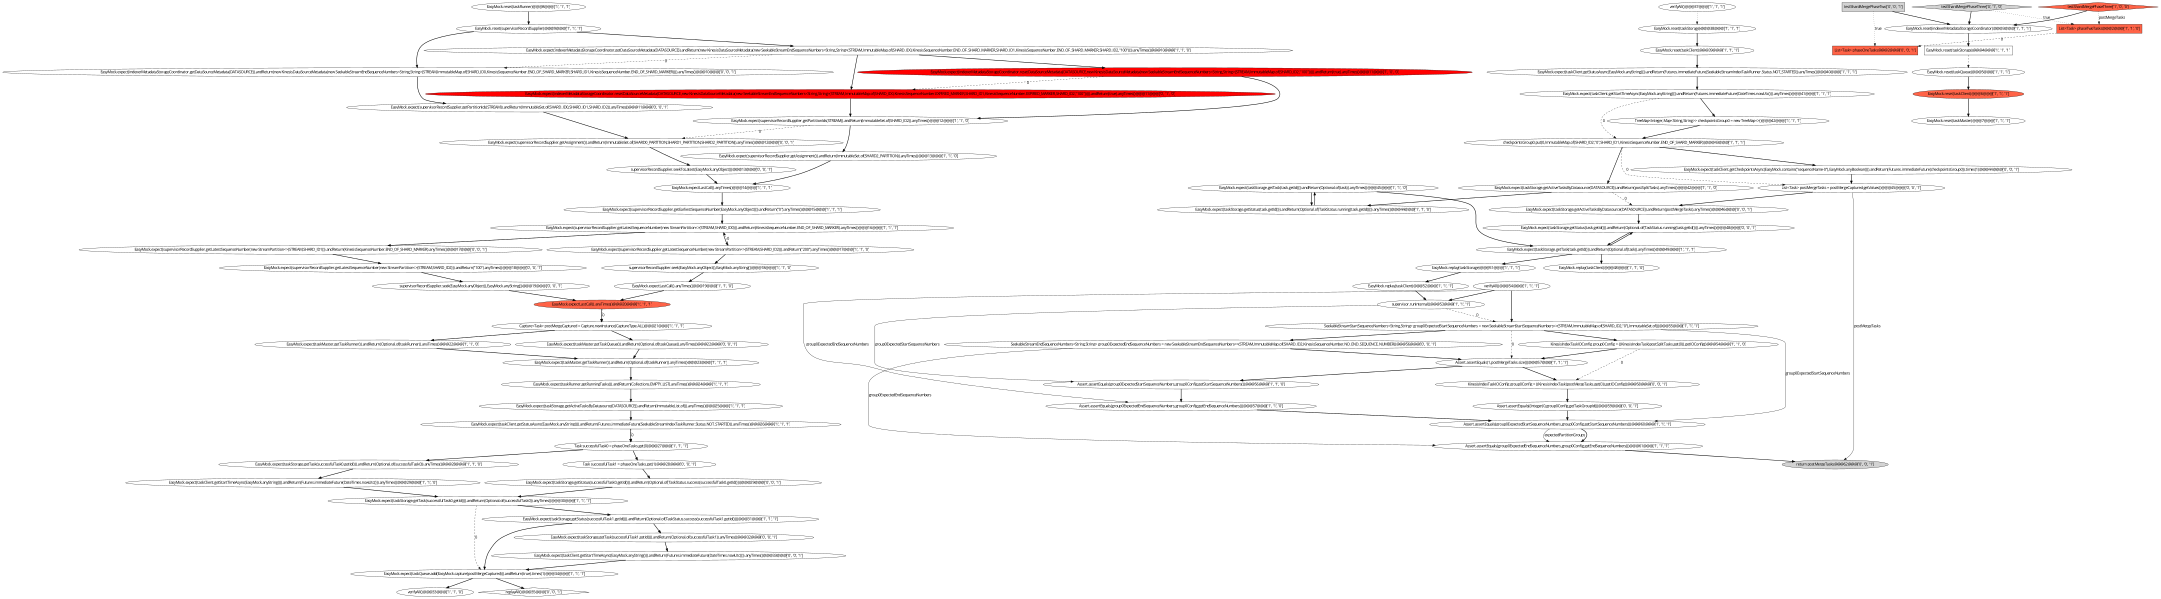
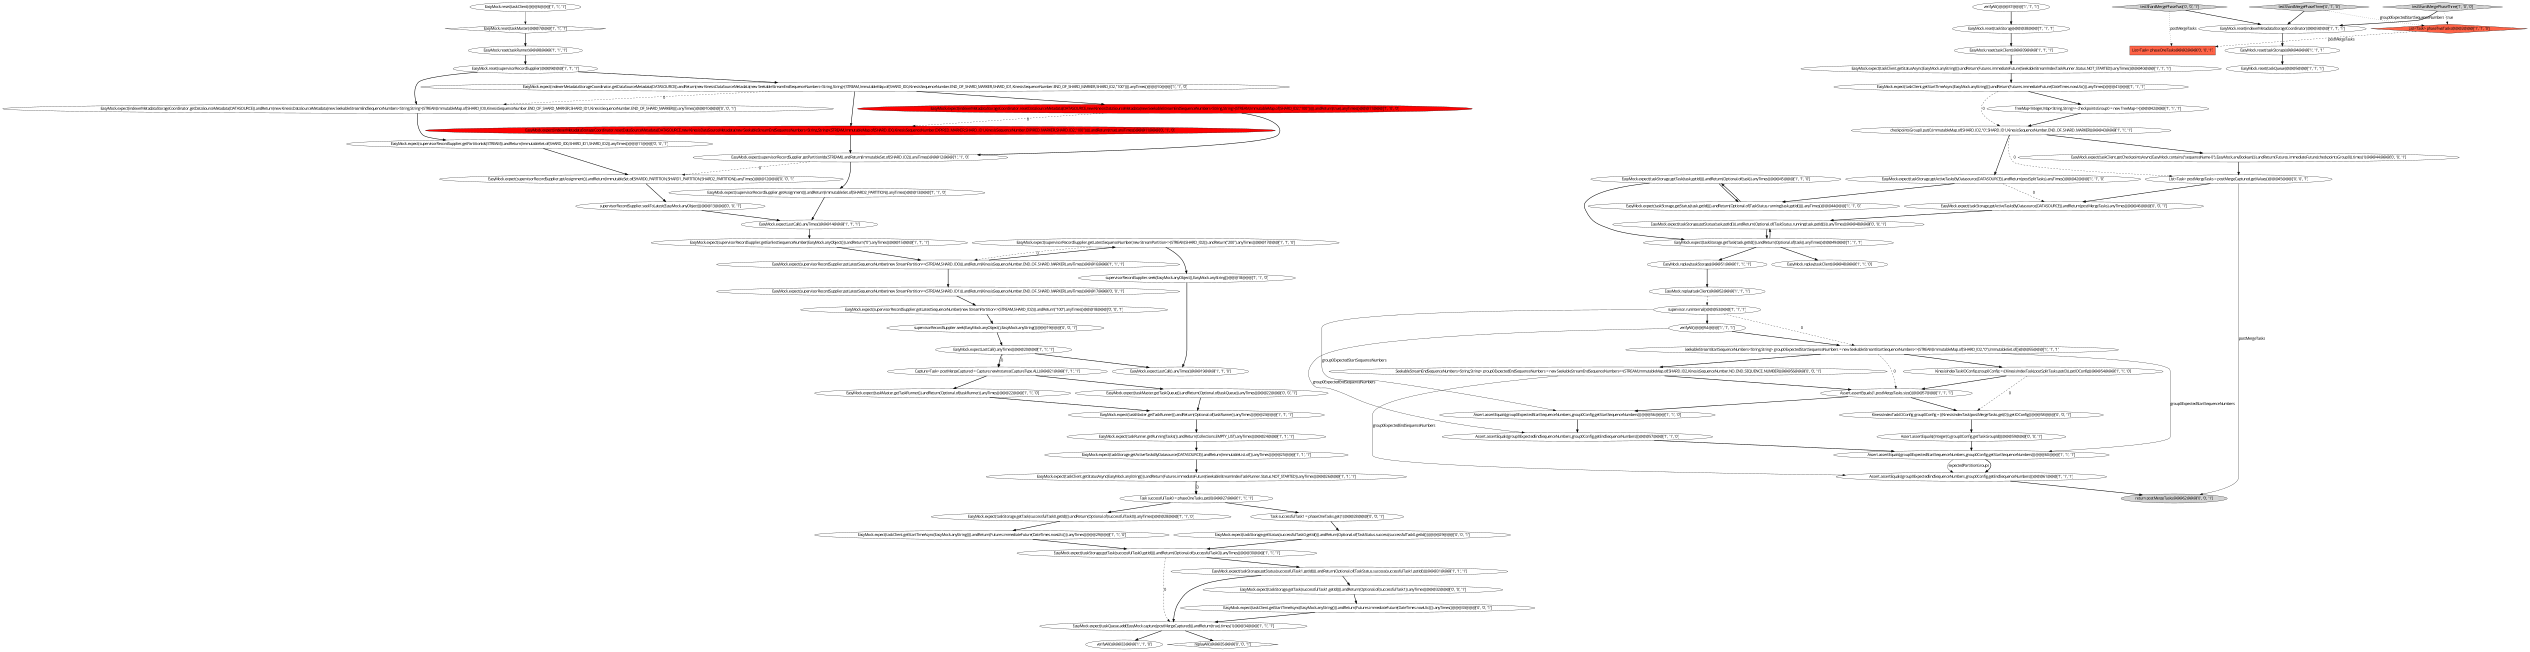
(1873, 7) -> (2170, 7)
(2098, 7) -> (2443, 7)
(1697, 17) -> (2011, 17)
(2047, 18) -> (2412, 18)
(2112, 18) -> (2450, 18)
(1878, 29) -> (2183, 29)
(2099, 29) -> (2449, 29)
none -> (525, 38)
(2002, 40) -> (2341, 40)
(1968, 50) -> (2282, 50)
(1968, 60) -> (2282, 58)
(1968, 82) -> none
(1968, 94) -> (525, 7)
(1968, 106) -> (525, 17)
(1968, 121) -> (525, 29)
(643, 295) -> (1091, 360)
(1420, 295) -> (1707, 299)
(1473, 295) -> (1707, 318)
(602, 304) -> (1004, 350)
